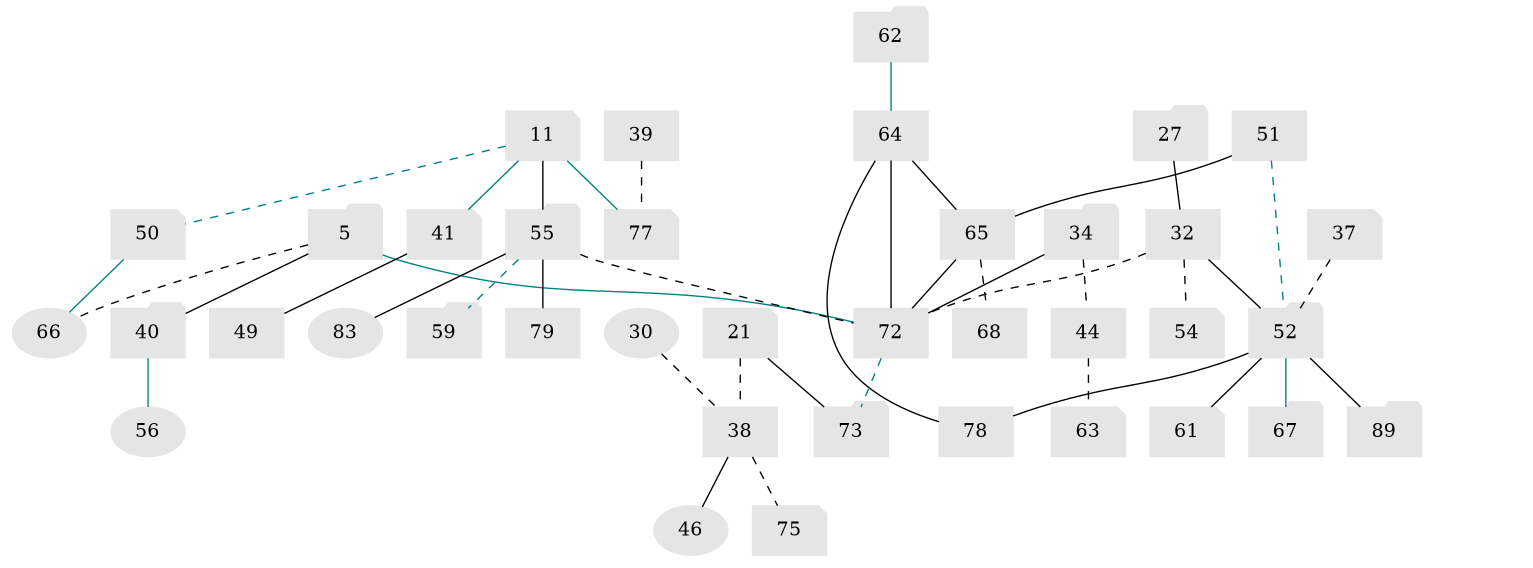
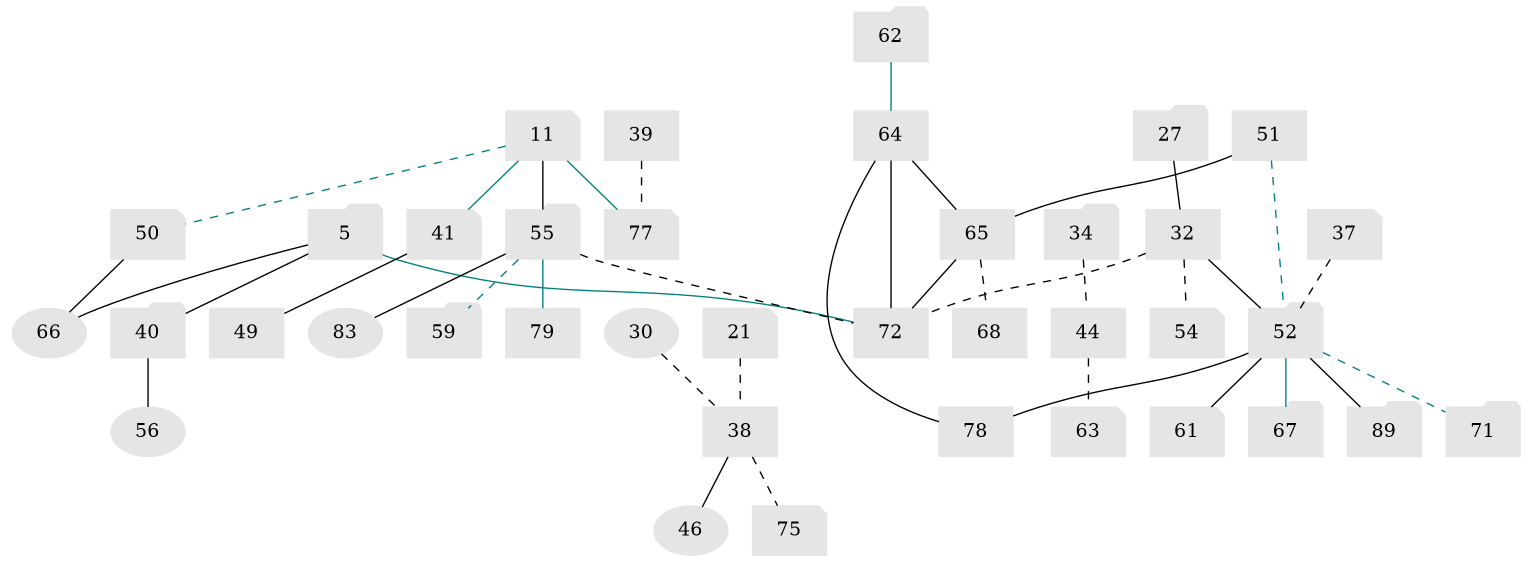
(192, 277) -> (192, 277)
(543, 279) -> (543, 279)
(992, 281) -> none
(97, 286) -> (97, 286)
(148, 383) -> (148, 383)
(851, 432) -> none
none -> (1483, 432)
